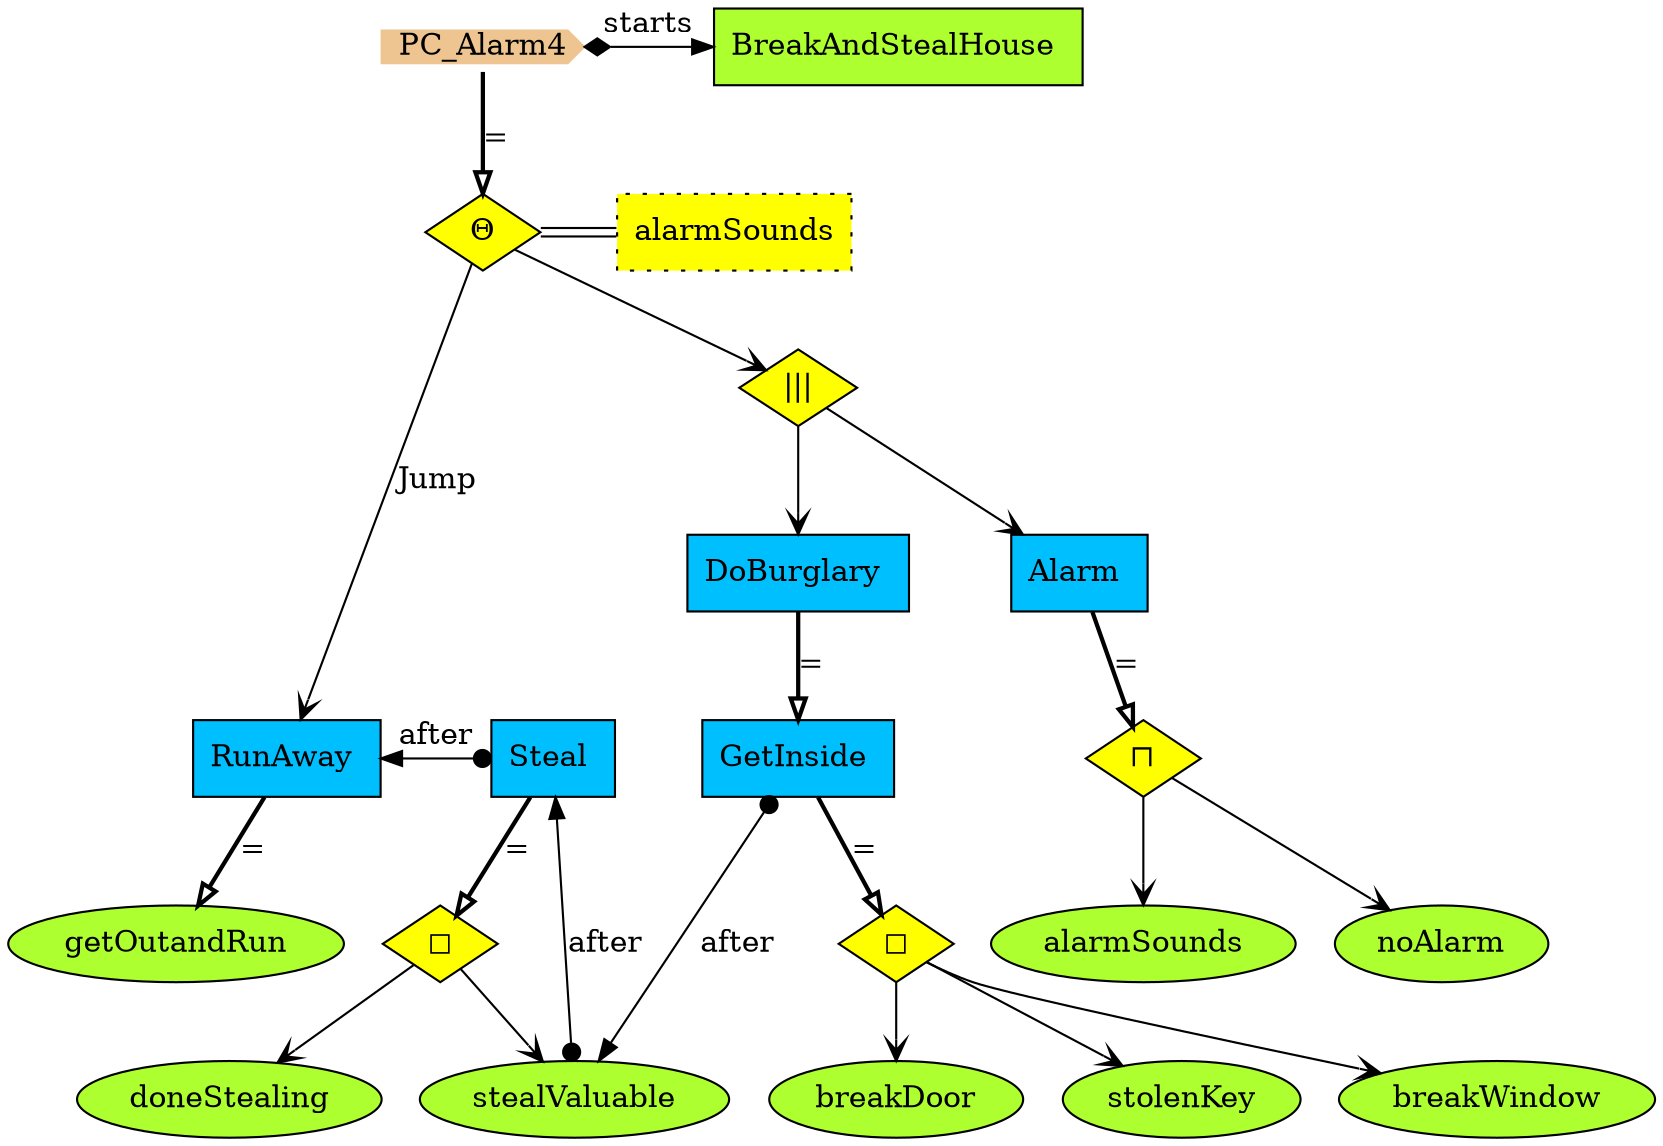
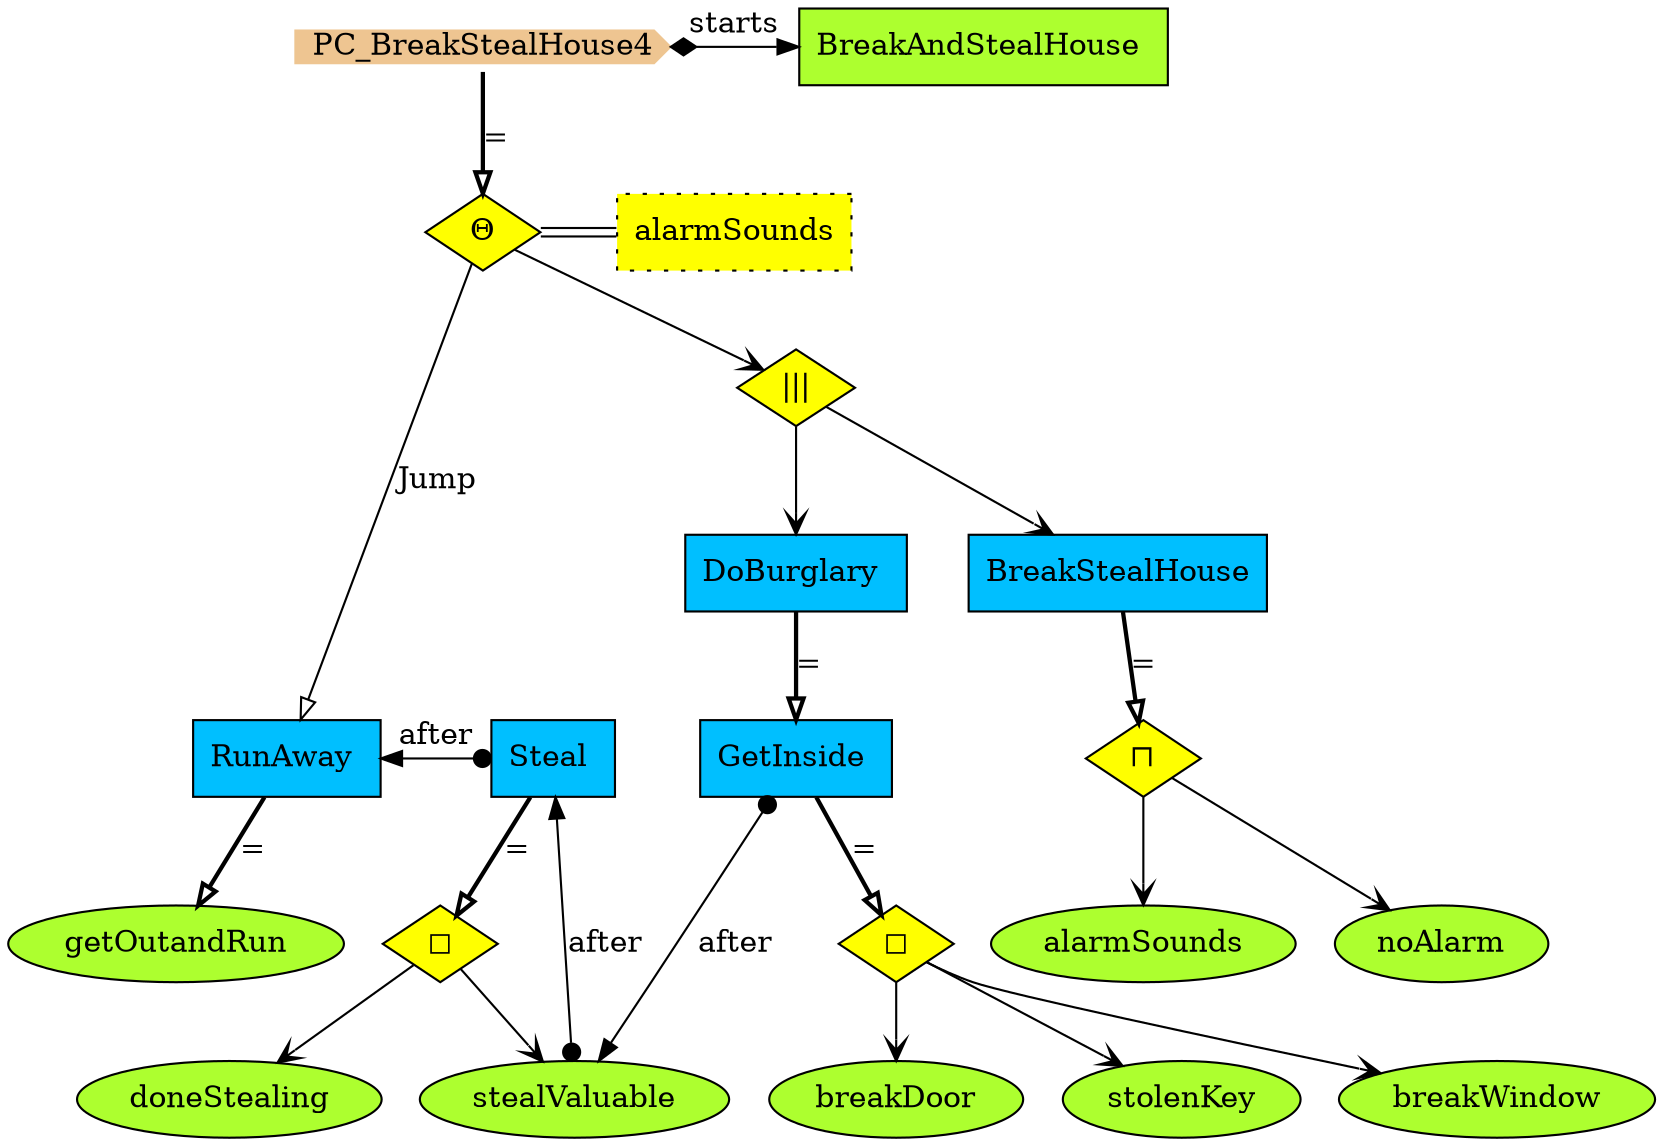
(483, 47) -> (483, 47)
(390, 482) -> (390, 482)
(1079, 573) -> (1118, 573)
